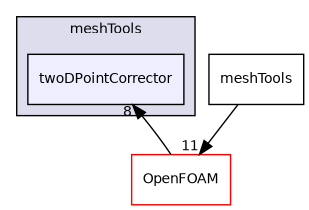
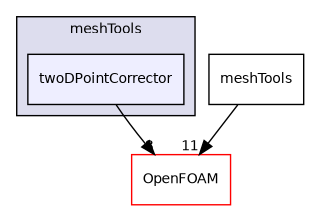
(157, 135) -> (130, 125)
